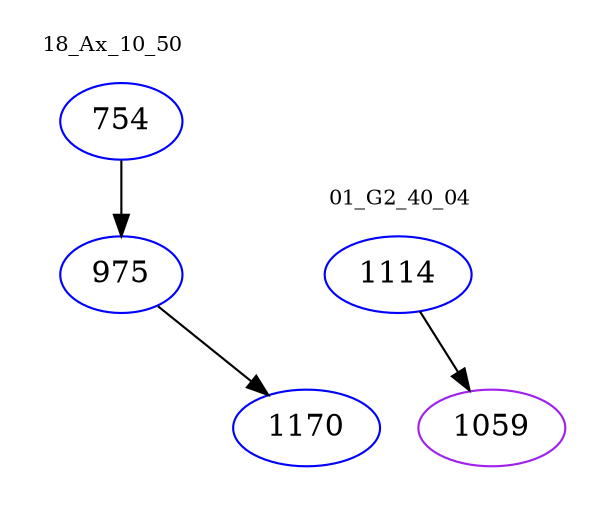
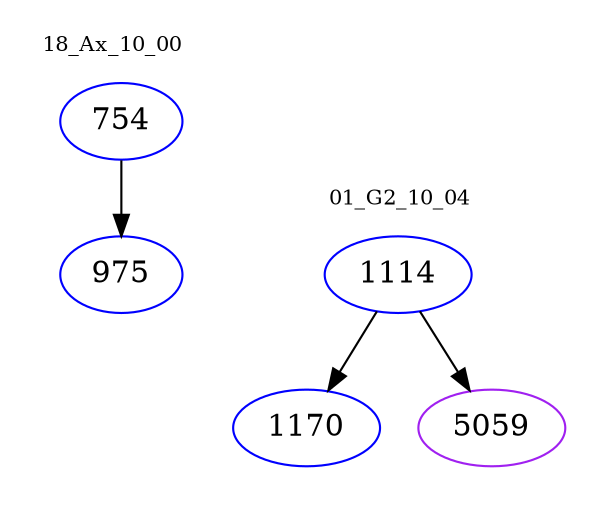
(113, 46) -> (113, 46)
(400, 199) -> (400, 199)
(205, 344) -> (358, 342)
(492, 428) -> (492, 428)
